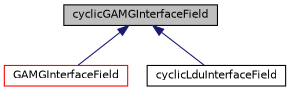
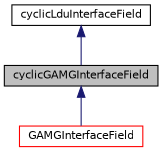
(183, 49) -> (81, 51)
